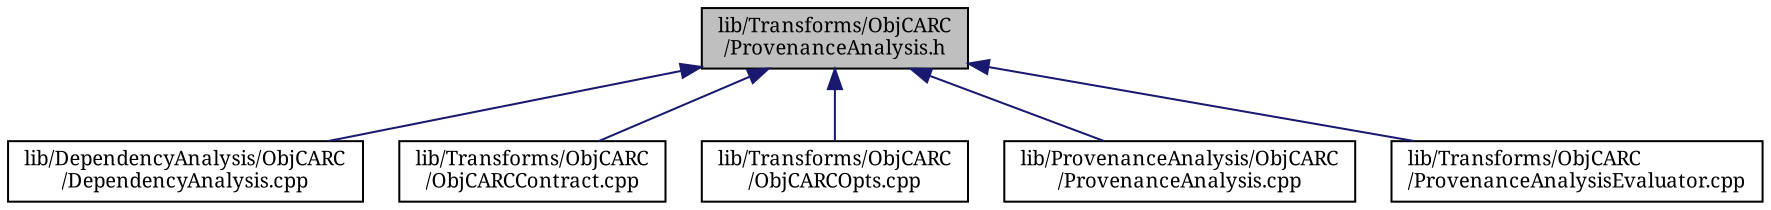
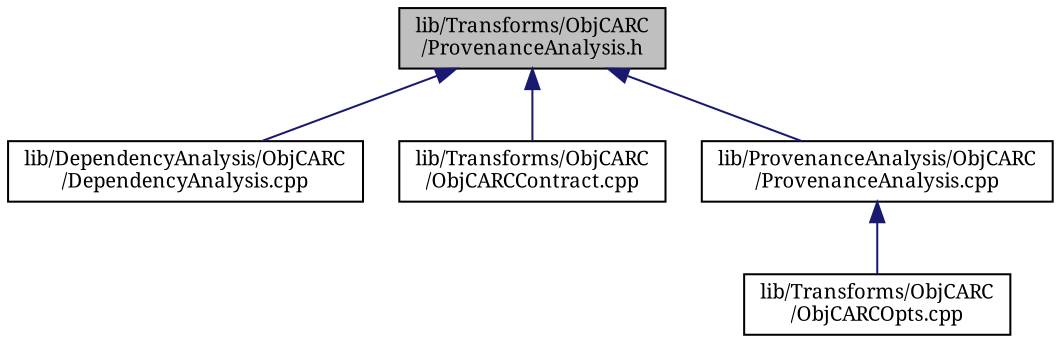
(835, 115) -> (877, 248)
(1577, 171) -> none
